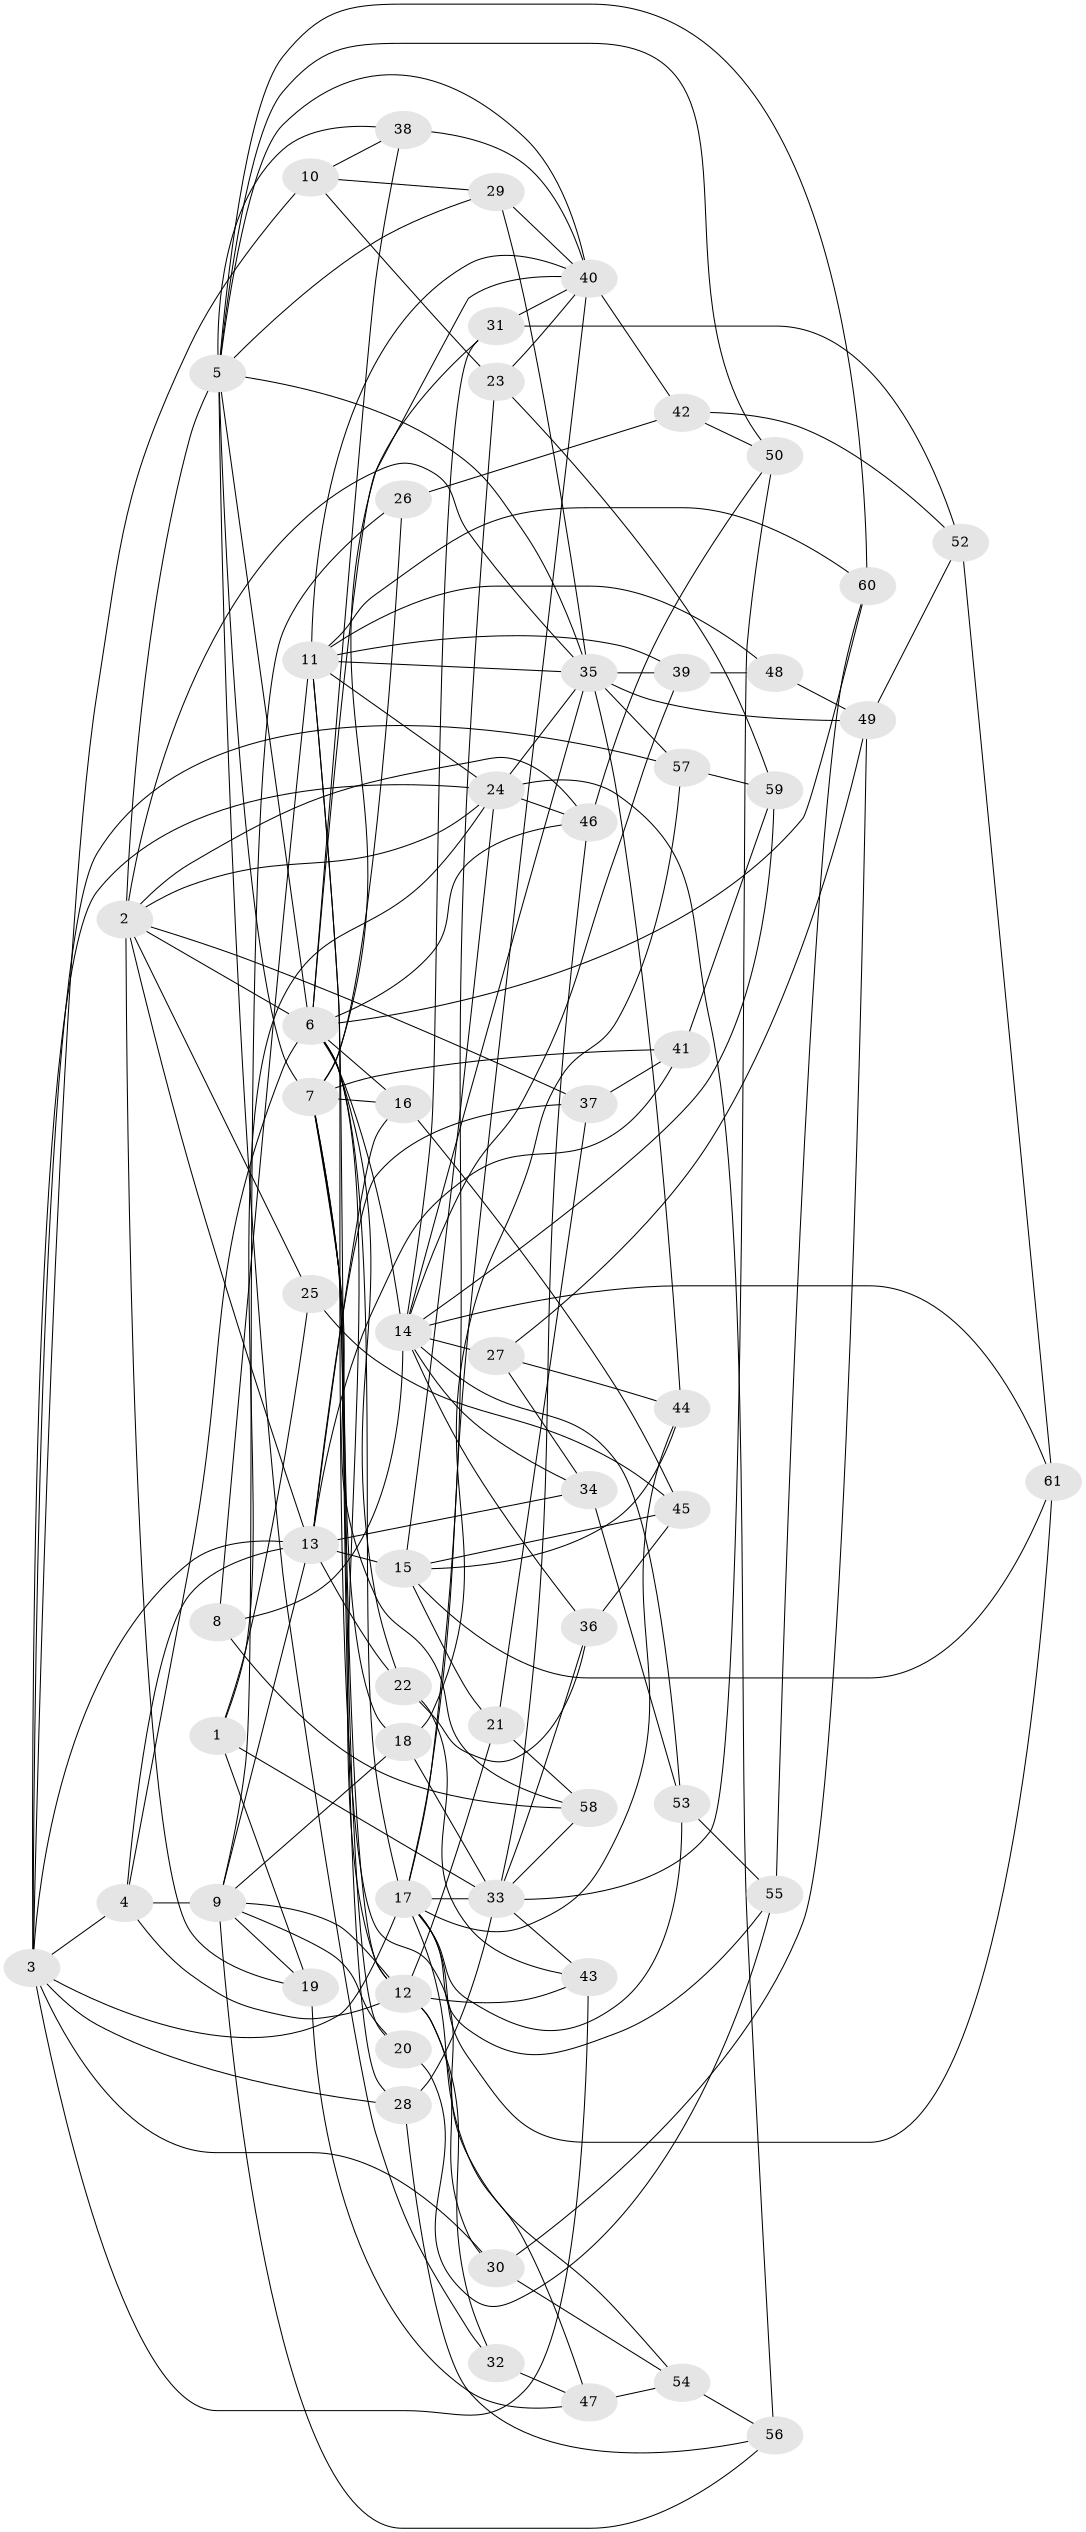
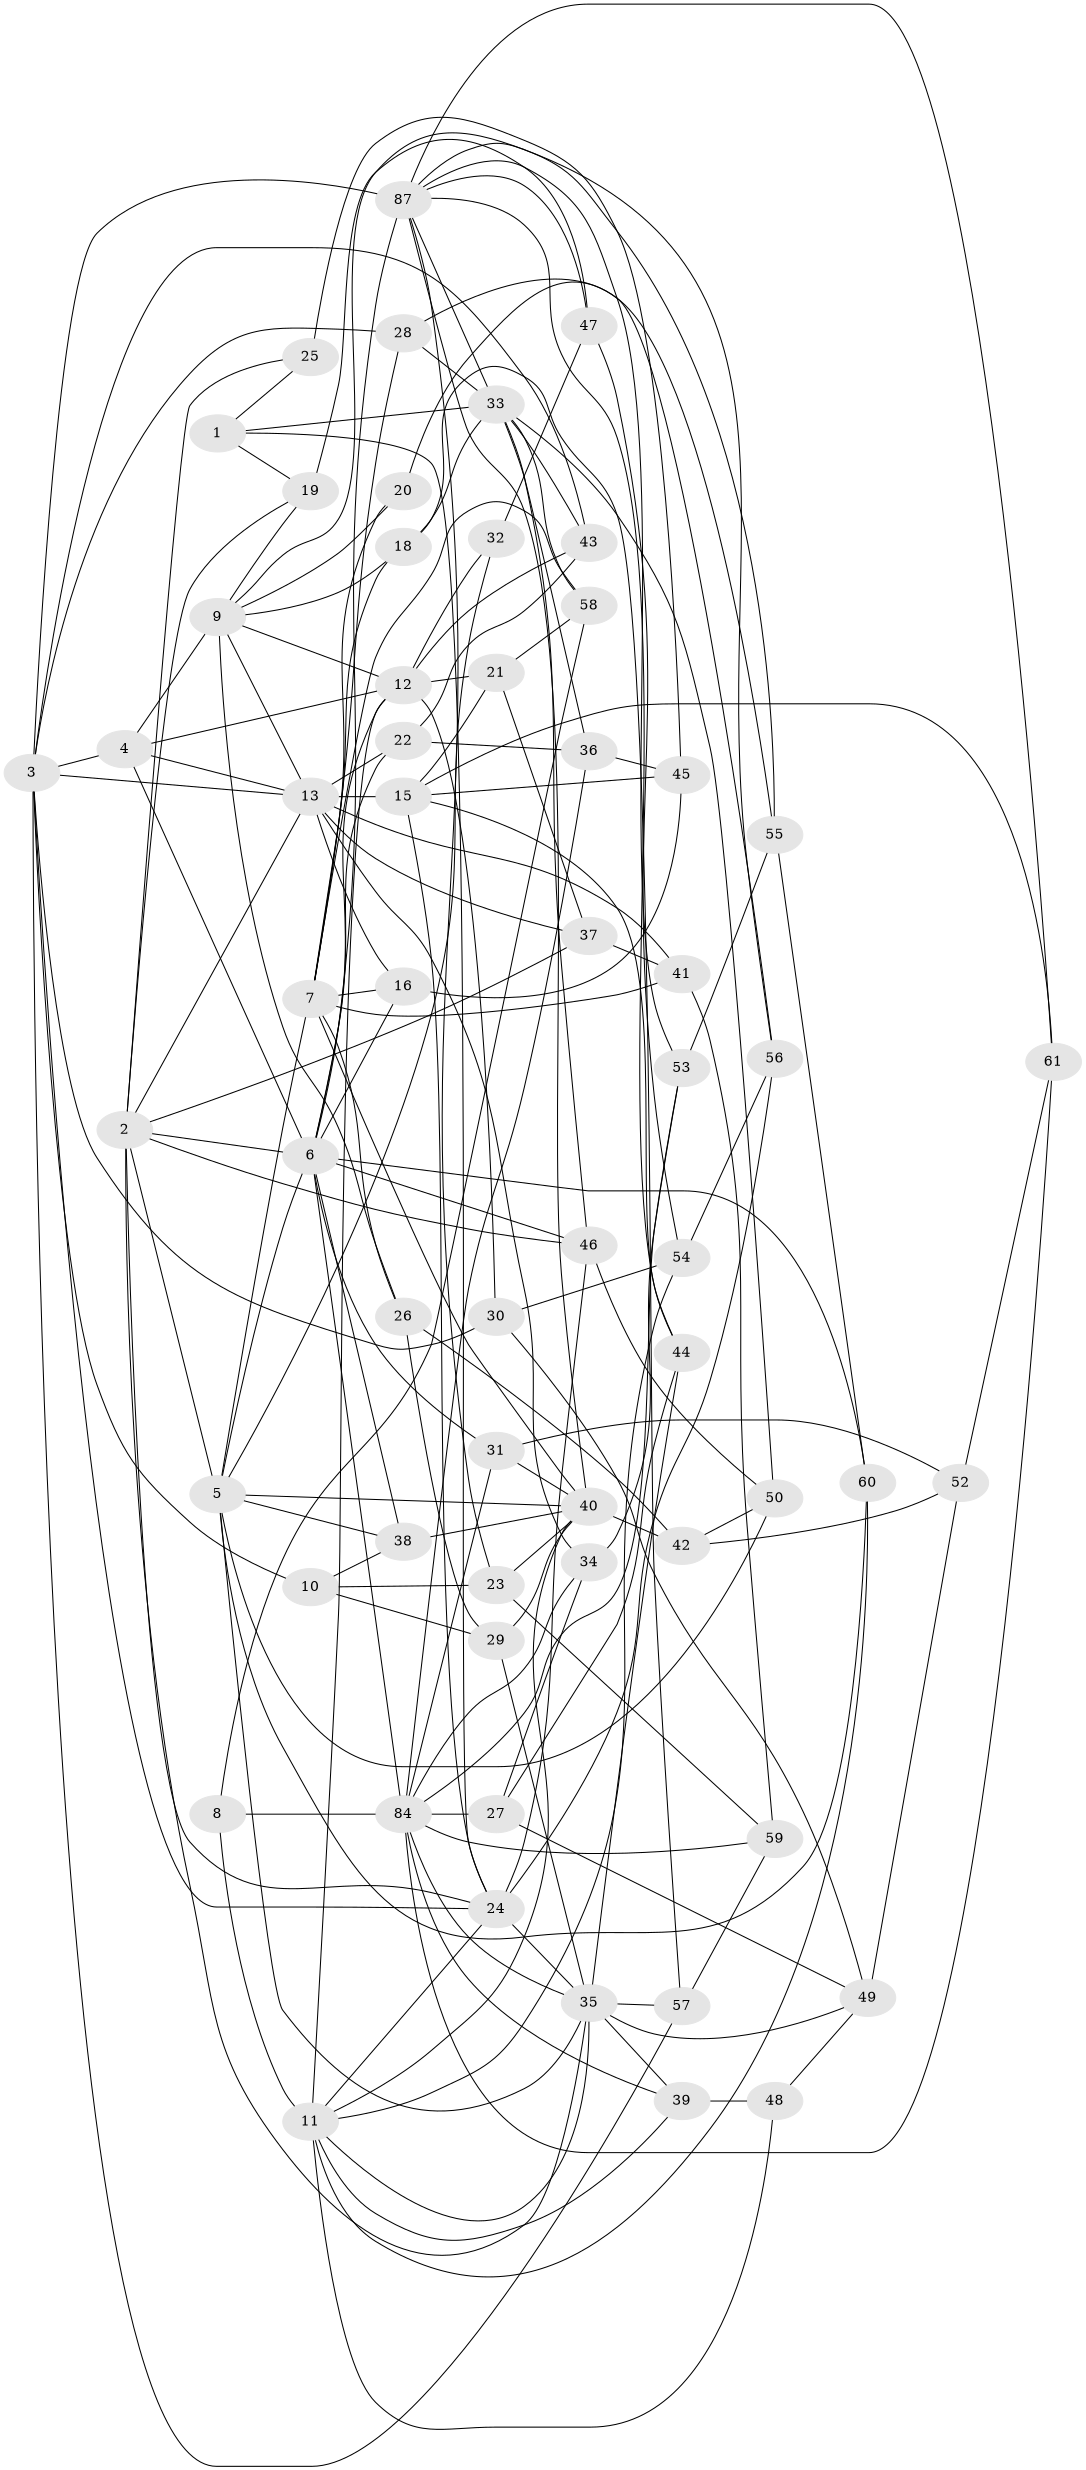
(343, 264) -> (433, 1484)
(403, 1332) -> (403, 1814)
(403, 1899) -> (403, 200)
